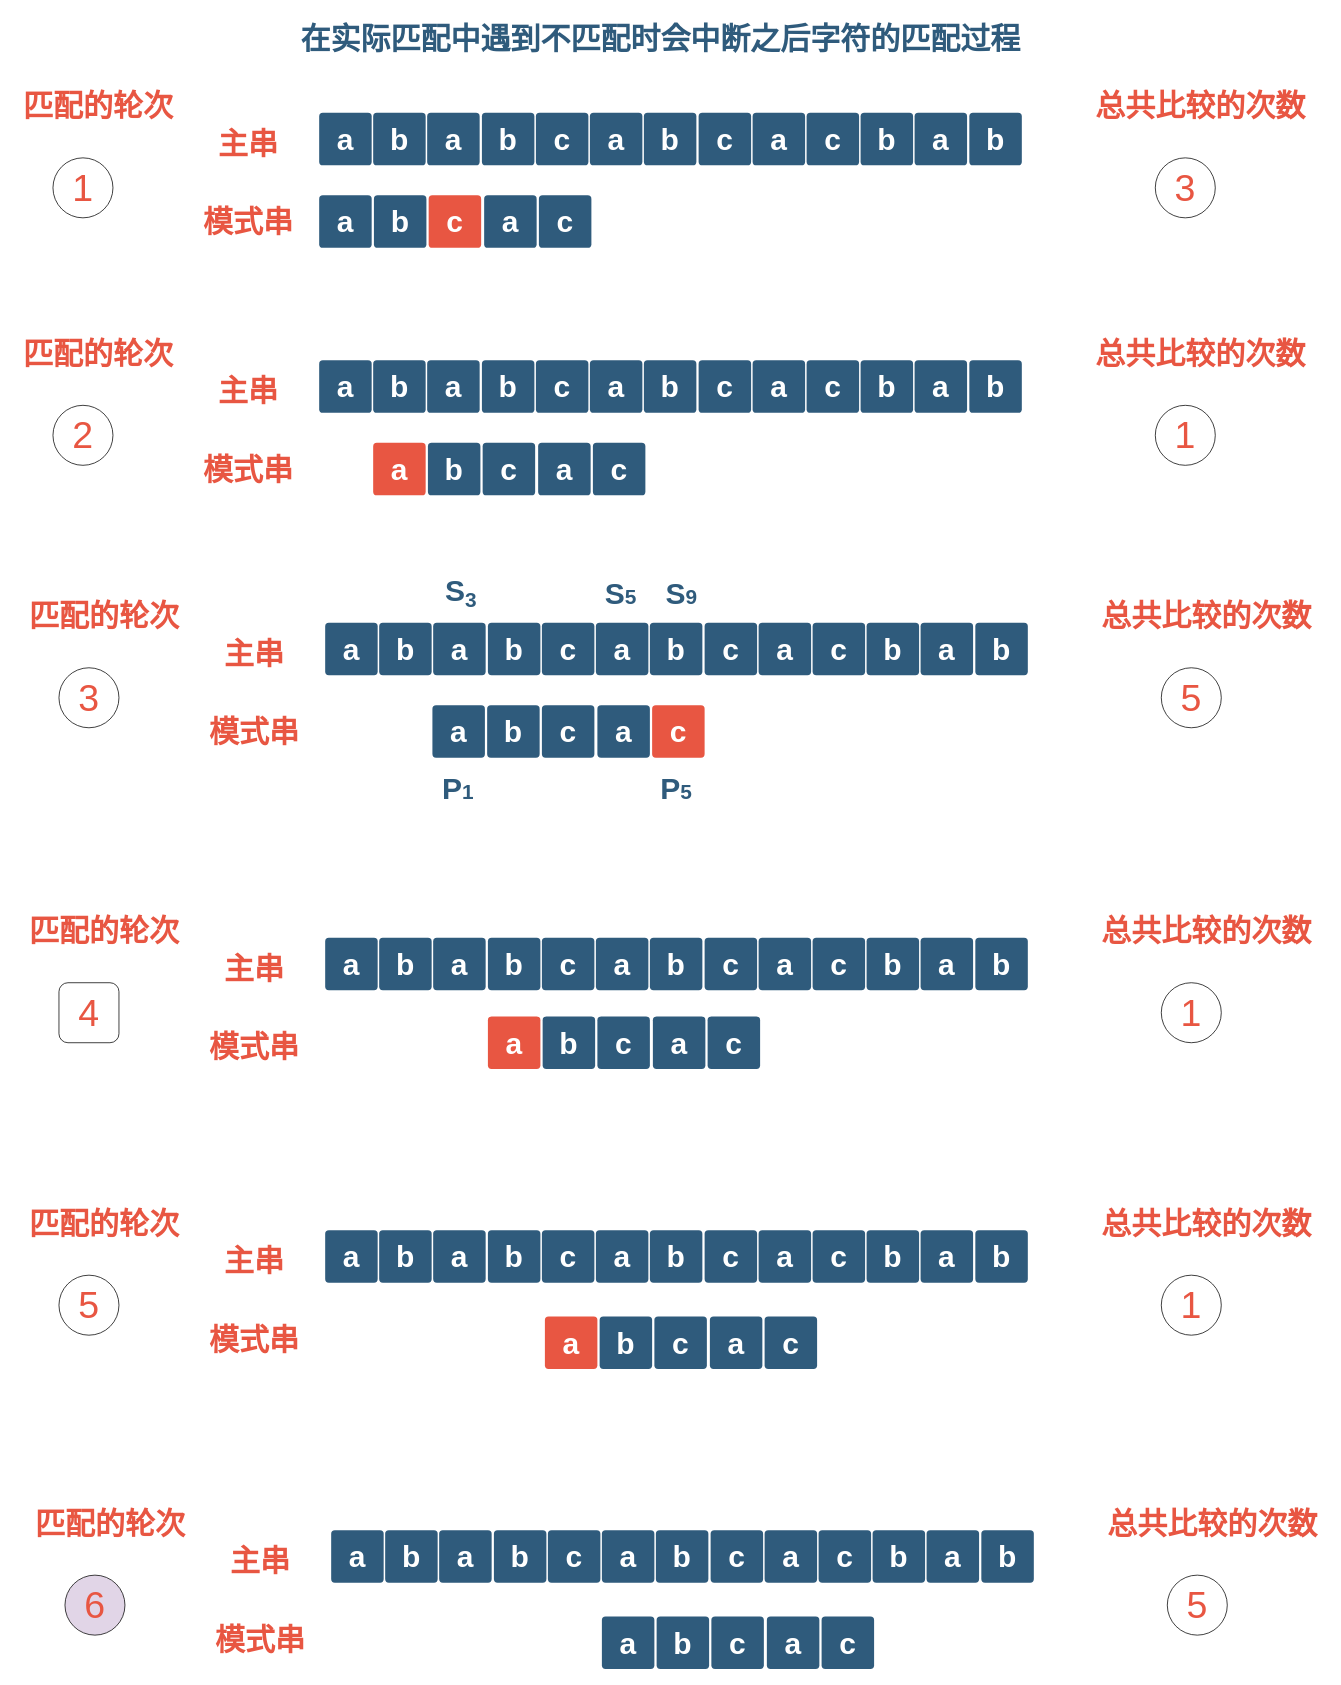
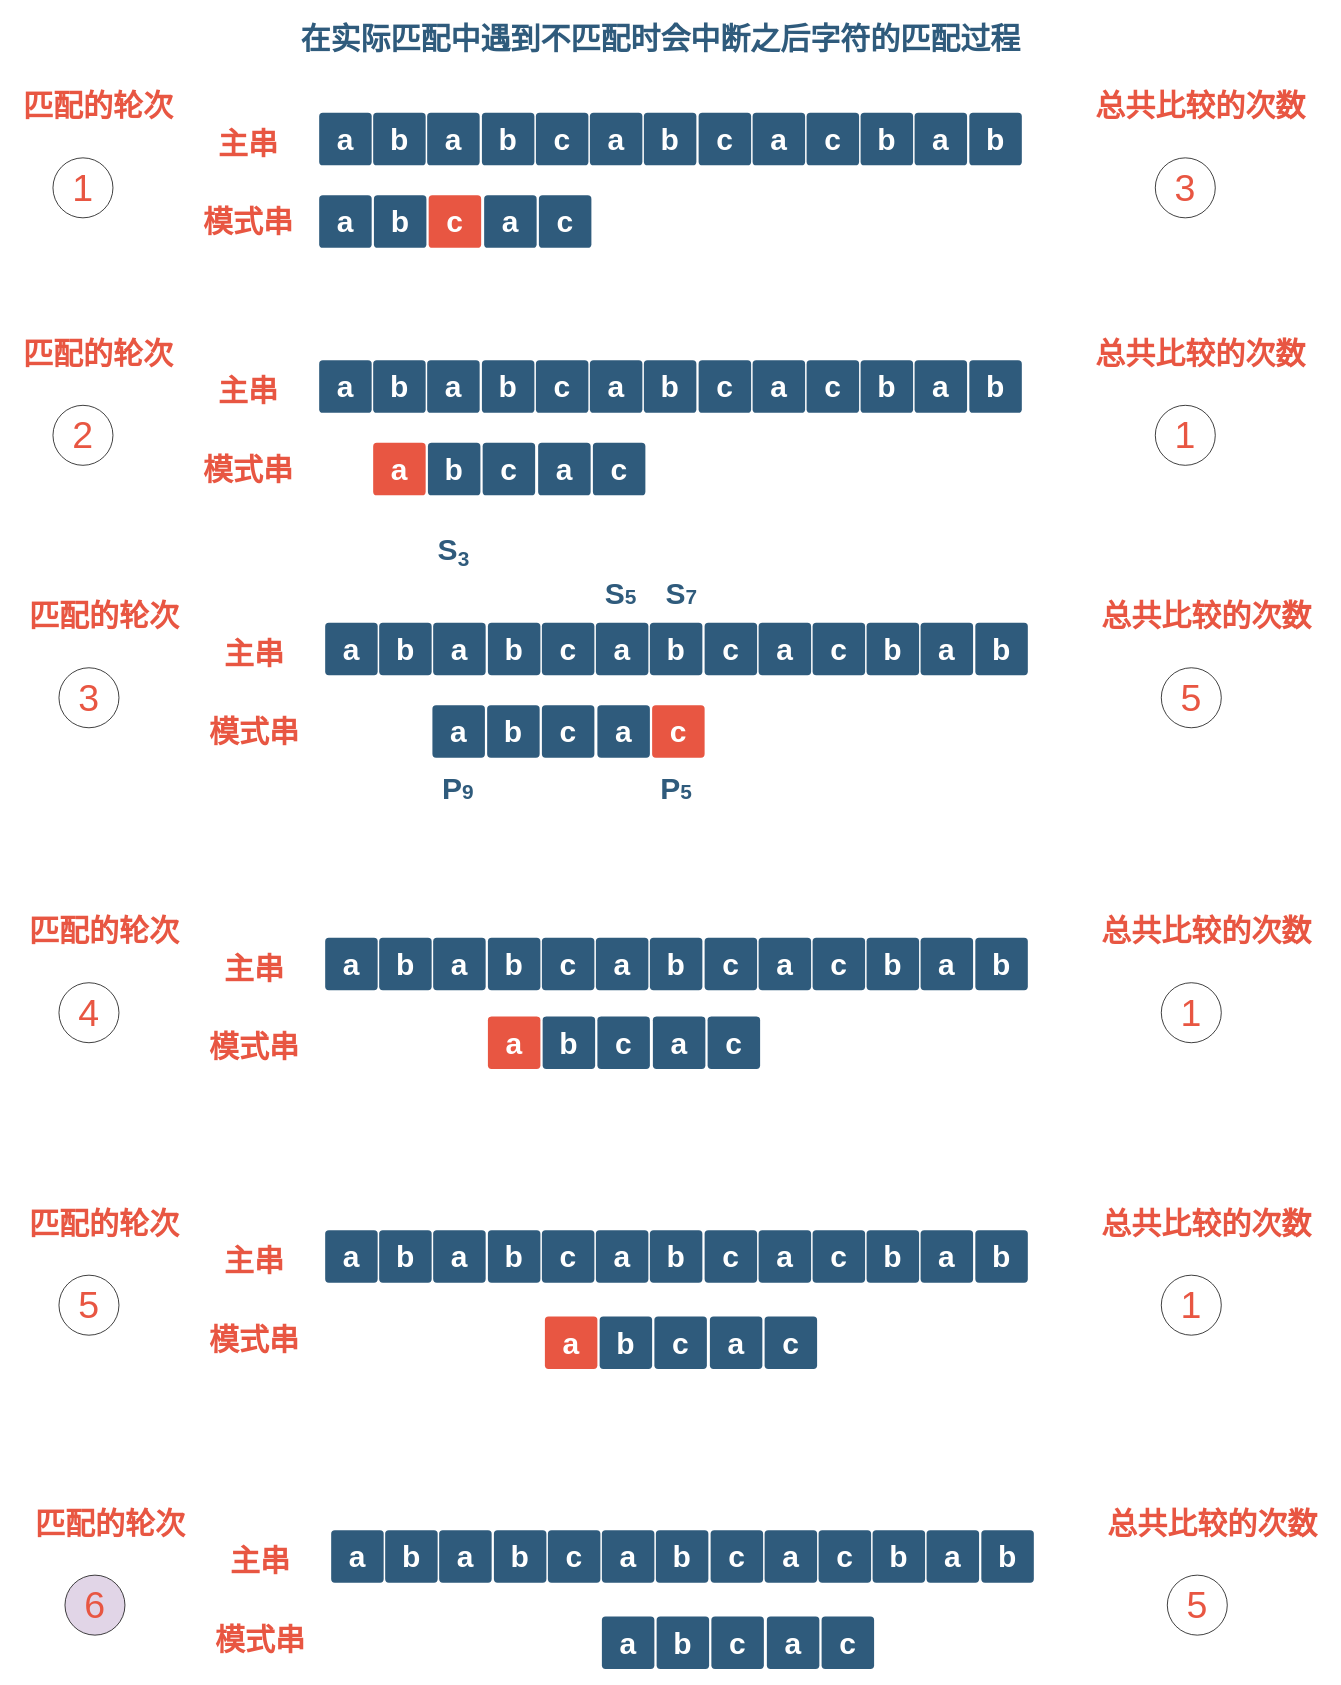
(461, 593) -> (453, 552)
(682, 593) -> (682, 593)
(458, 788) -> (458, 788)
(89, 1013) -> (89, 1013)
